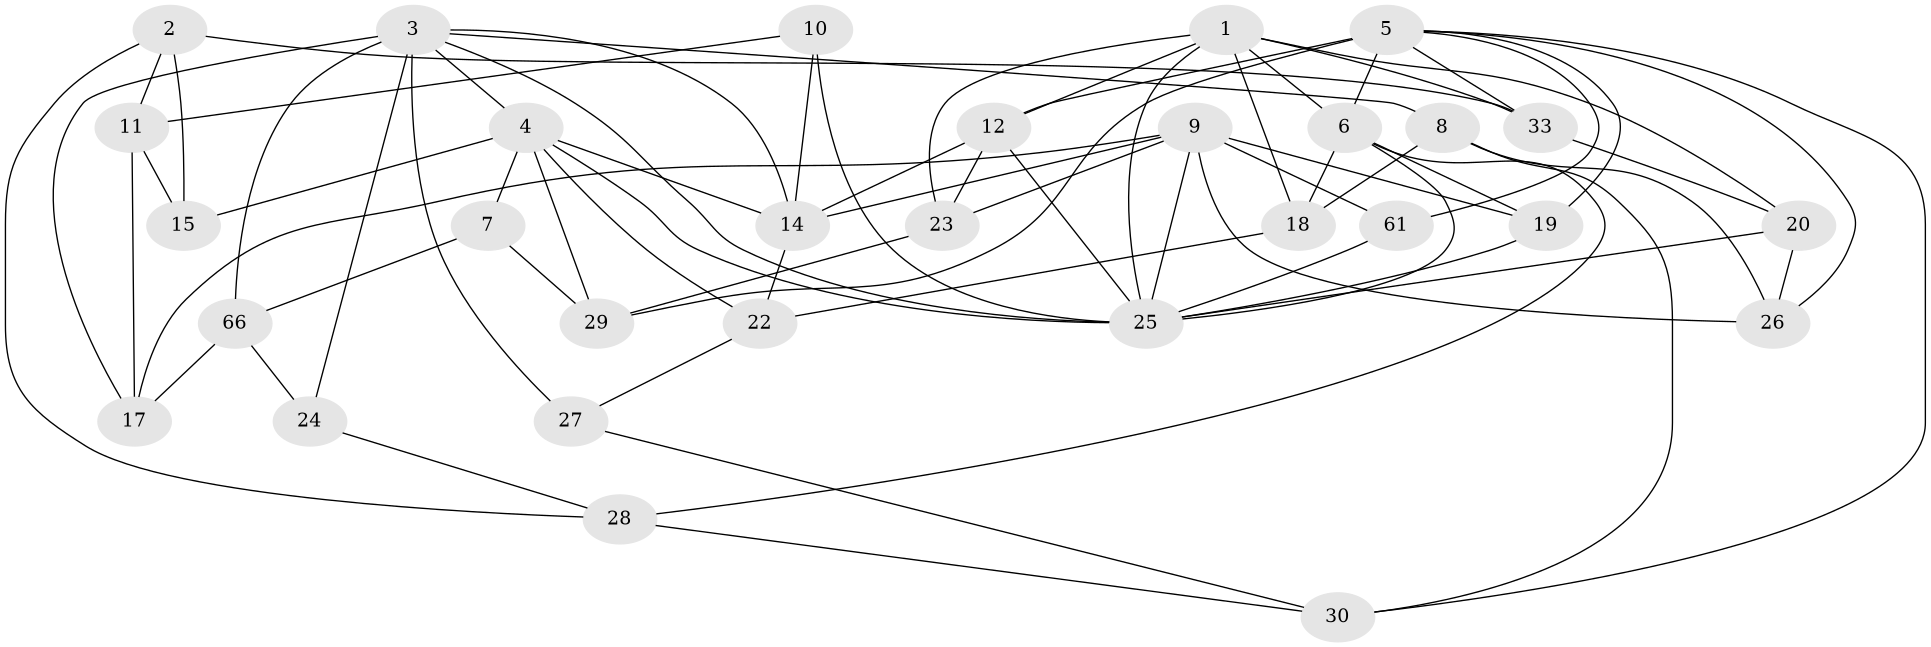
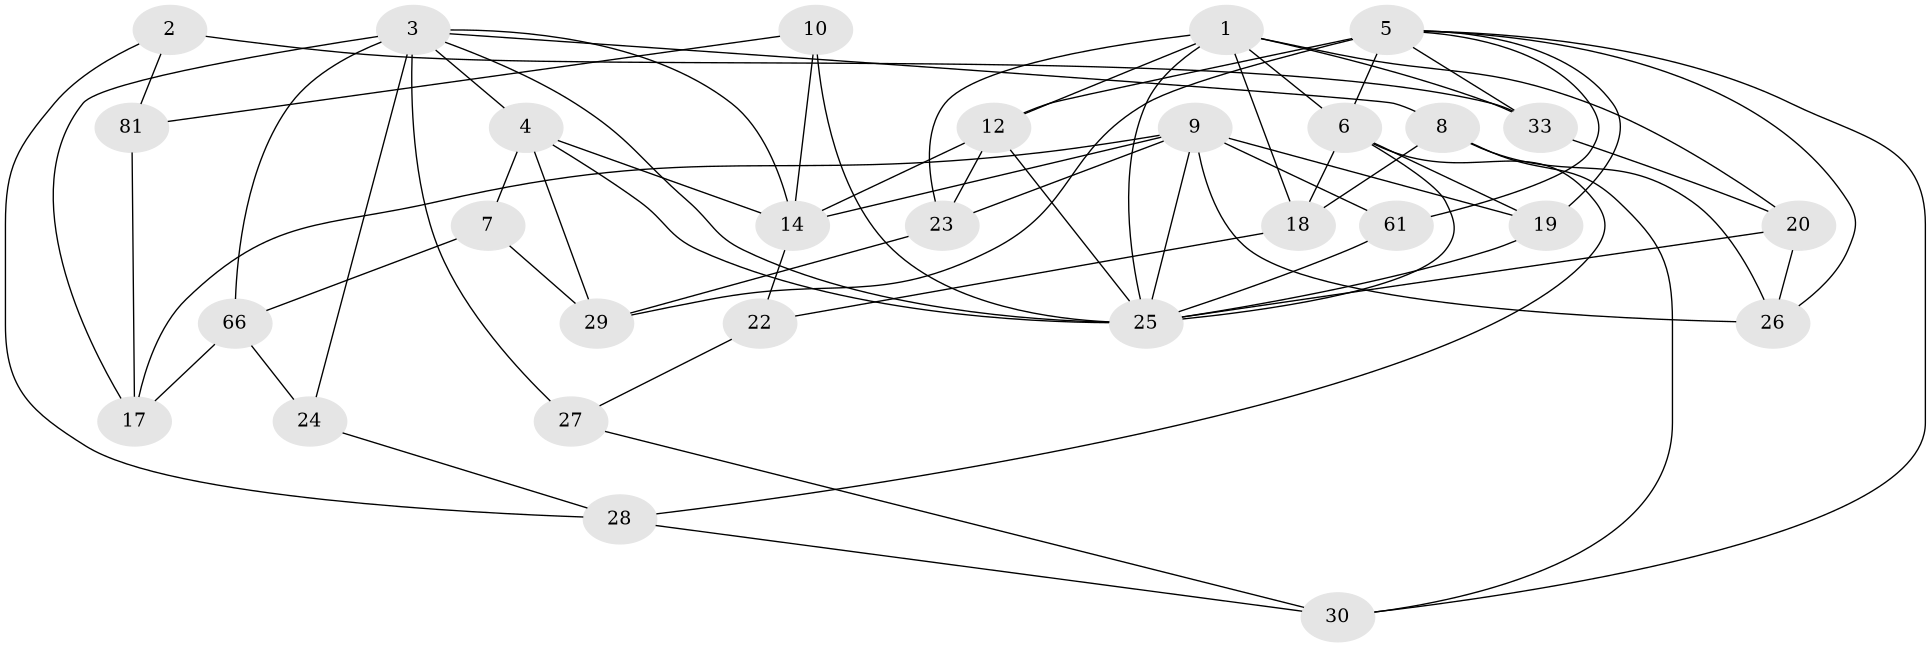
(132, 128) -> (132, 128)
(184, 226) -> none
(631, 237) -> none
